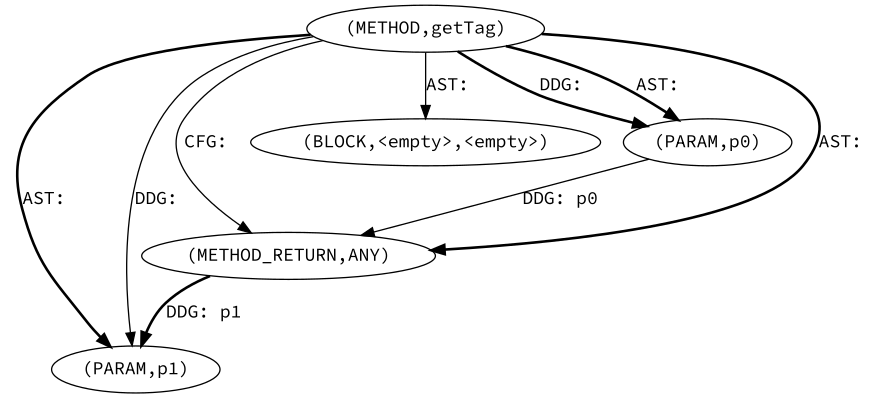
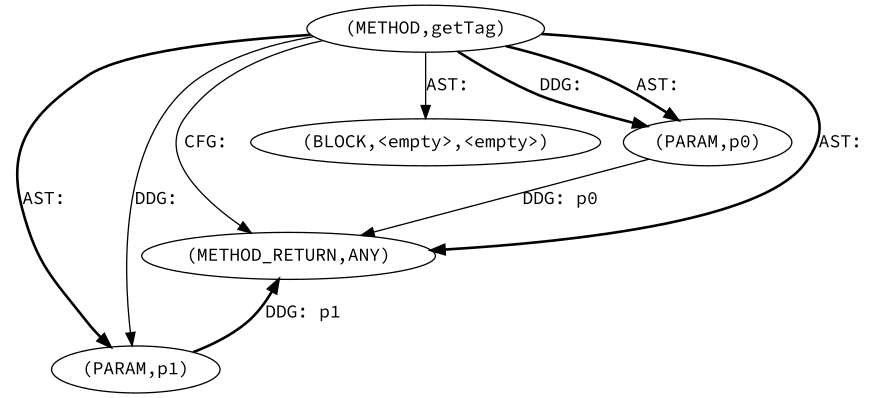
(172, 298) -> (238, 329)
